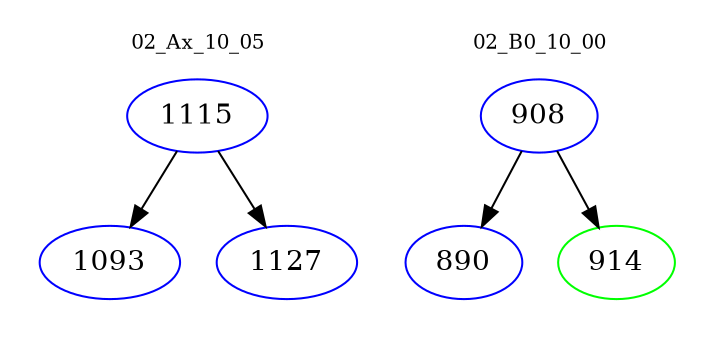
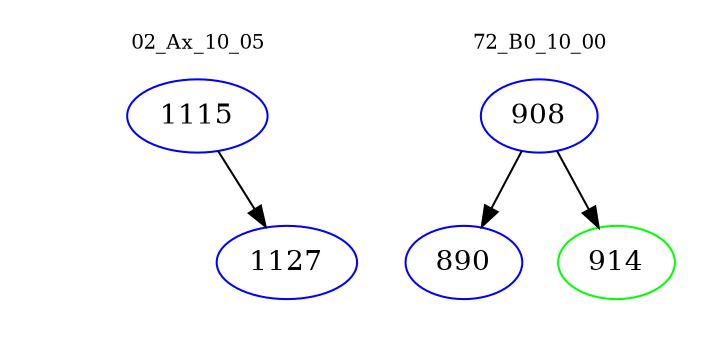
(540, 44) -> (540, 44)
(110, 262) -> none
